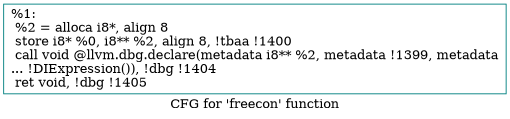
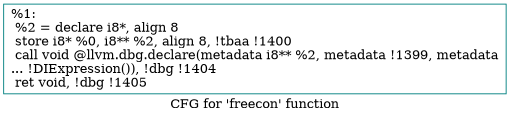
(90, 28) -> (95, 28)
